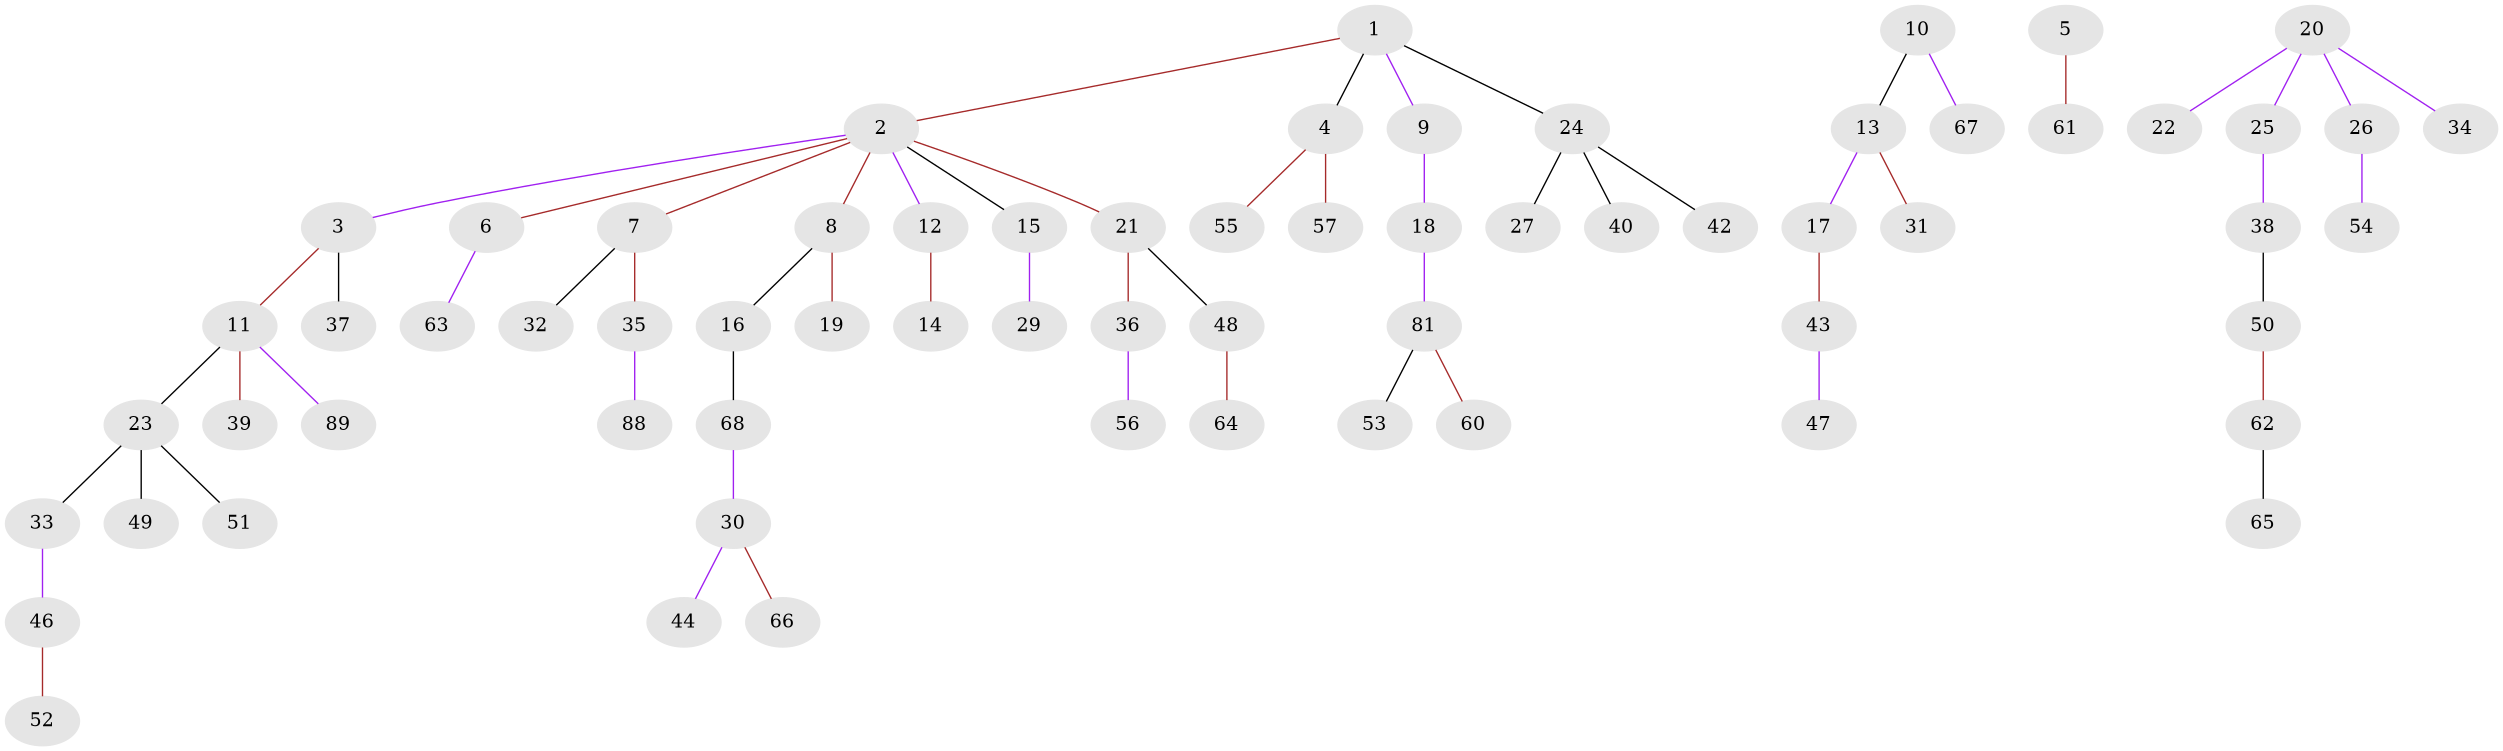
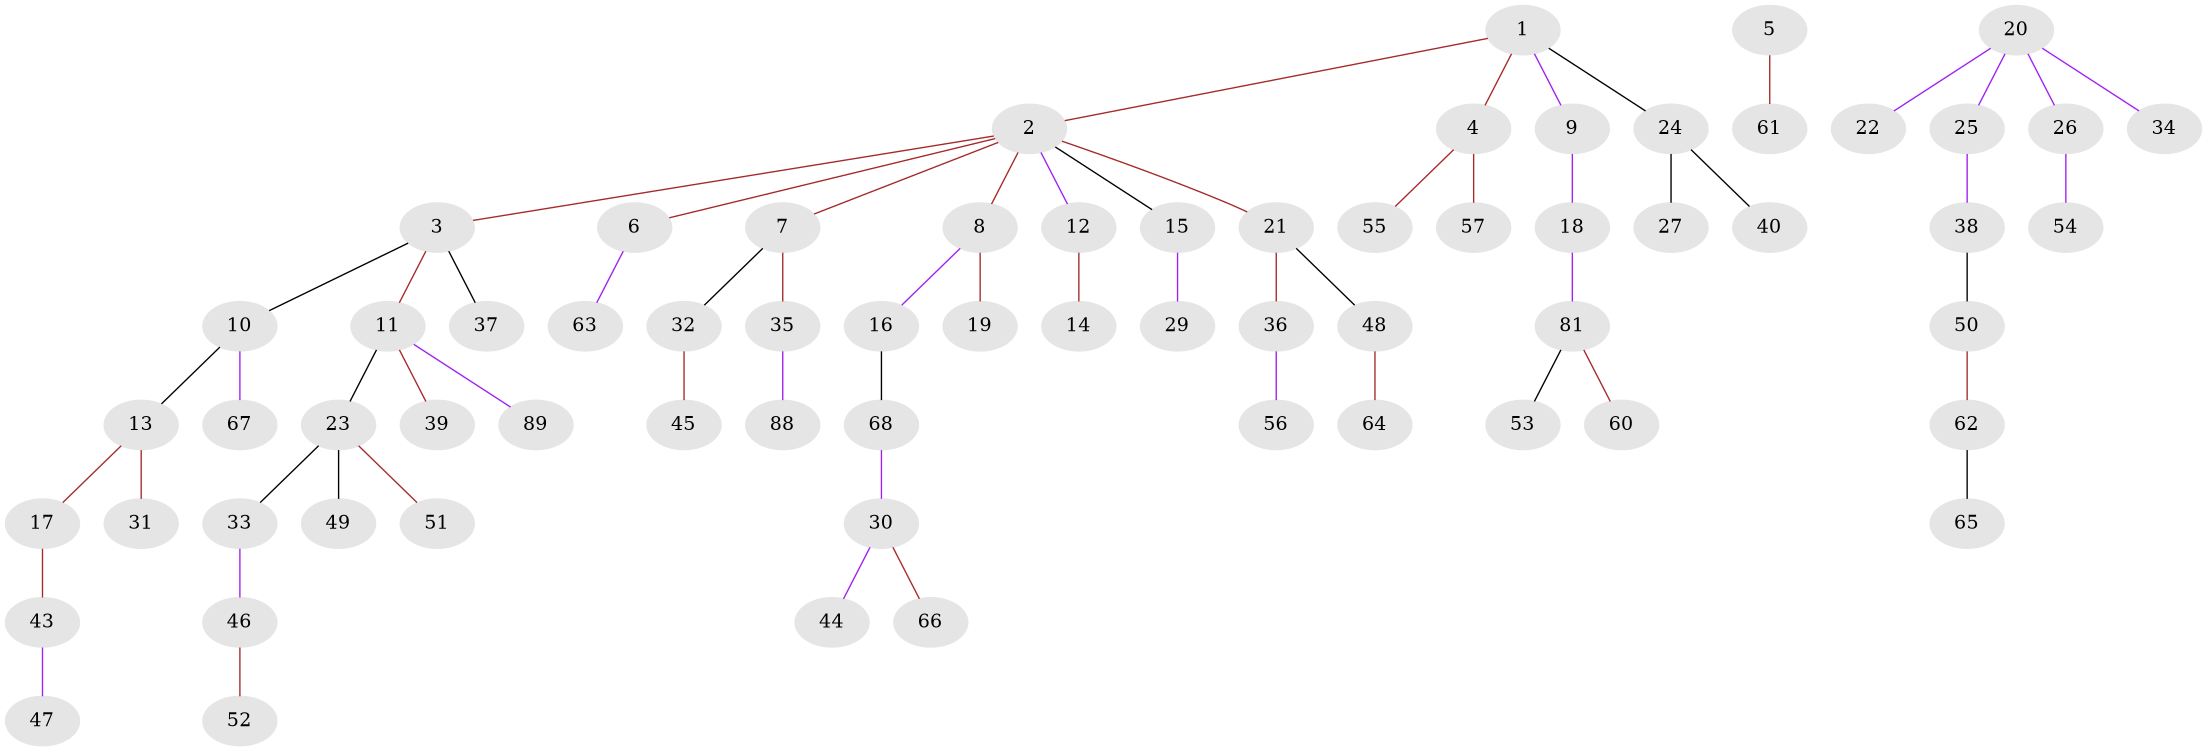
(1350, 80) -> (1498, 80)
(608, 172) -> (733, 178)
(1844, 178) -> (92, 474)
(1720, 228) -> none
none -> (339, 277)
(783, 277) -> (931, 277)
none -> (684, 425)
(190, 474) -> (388, 474)
